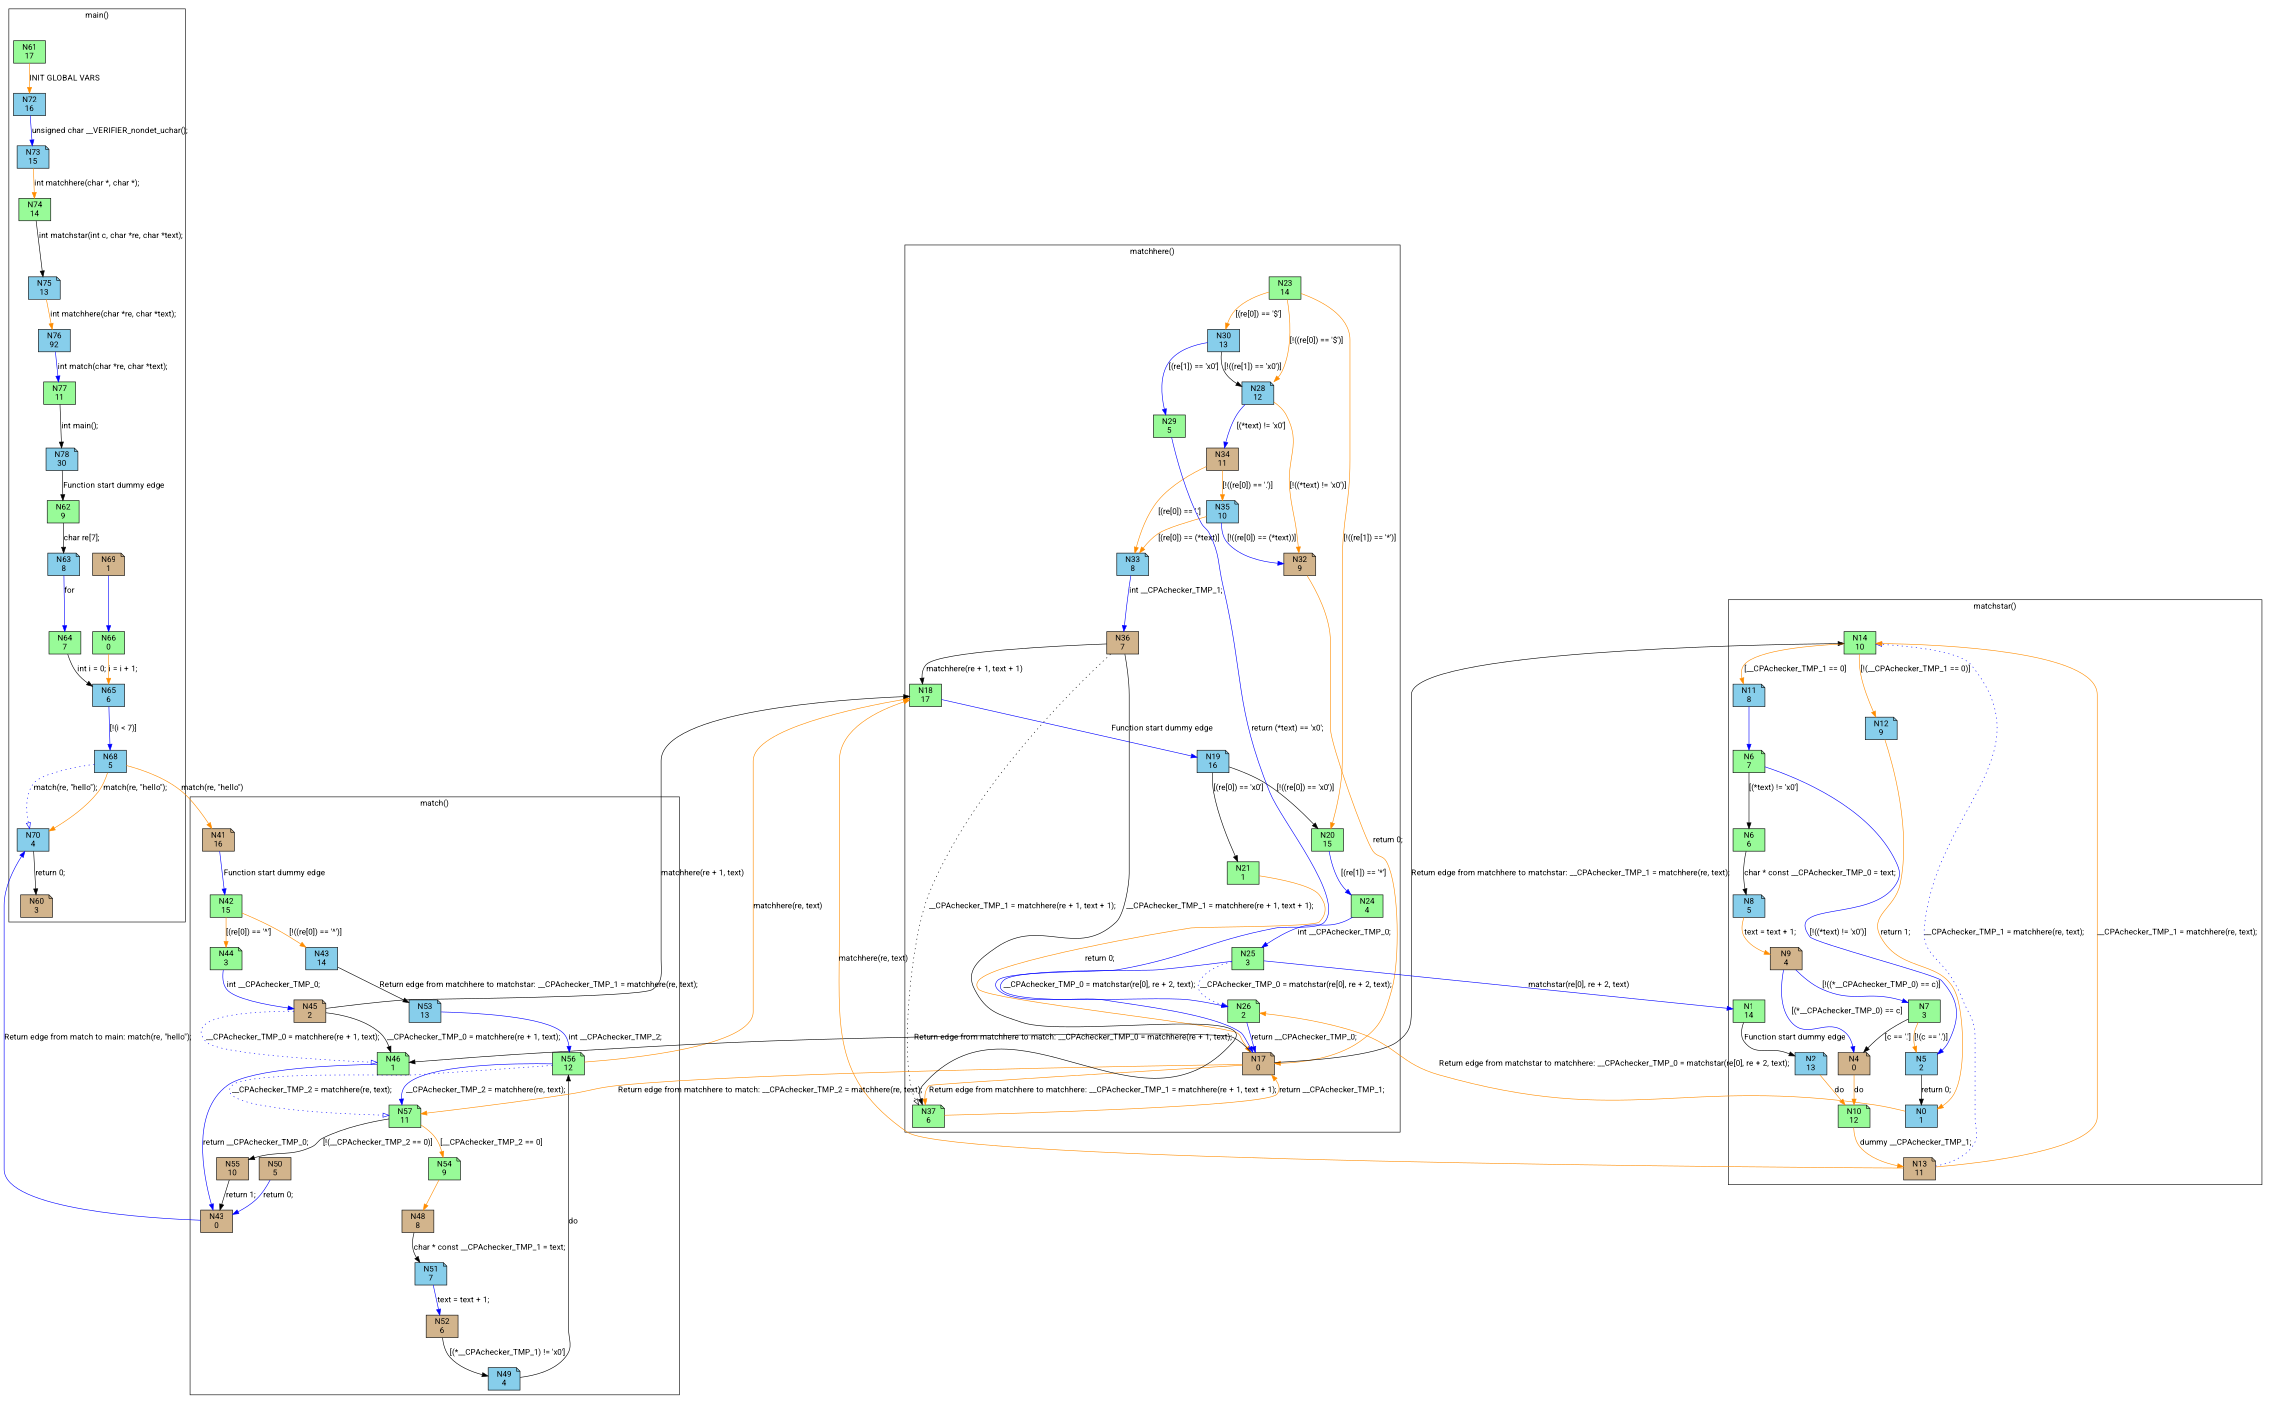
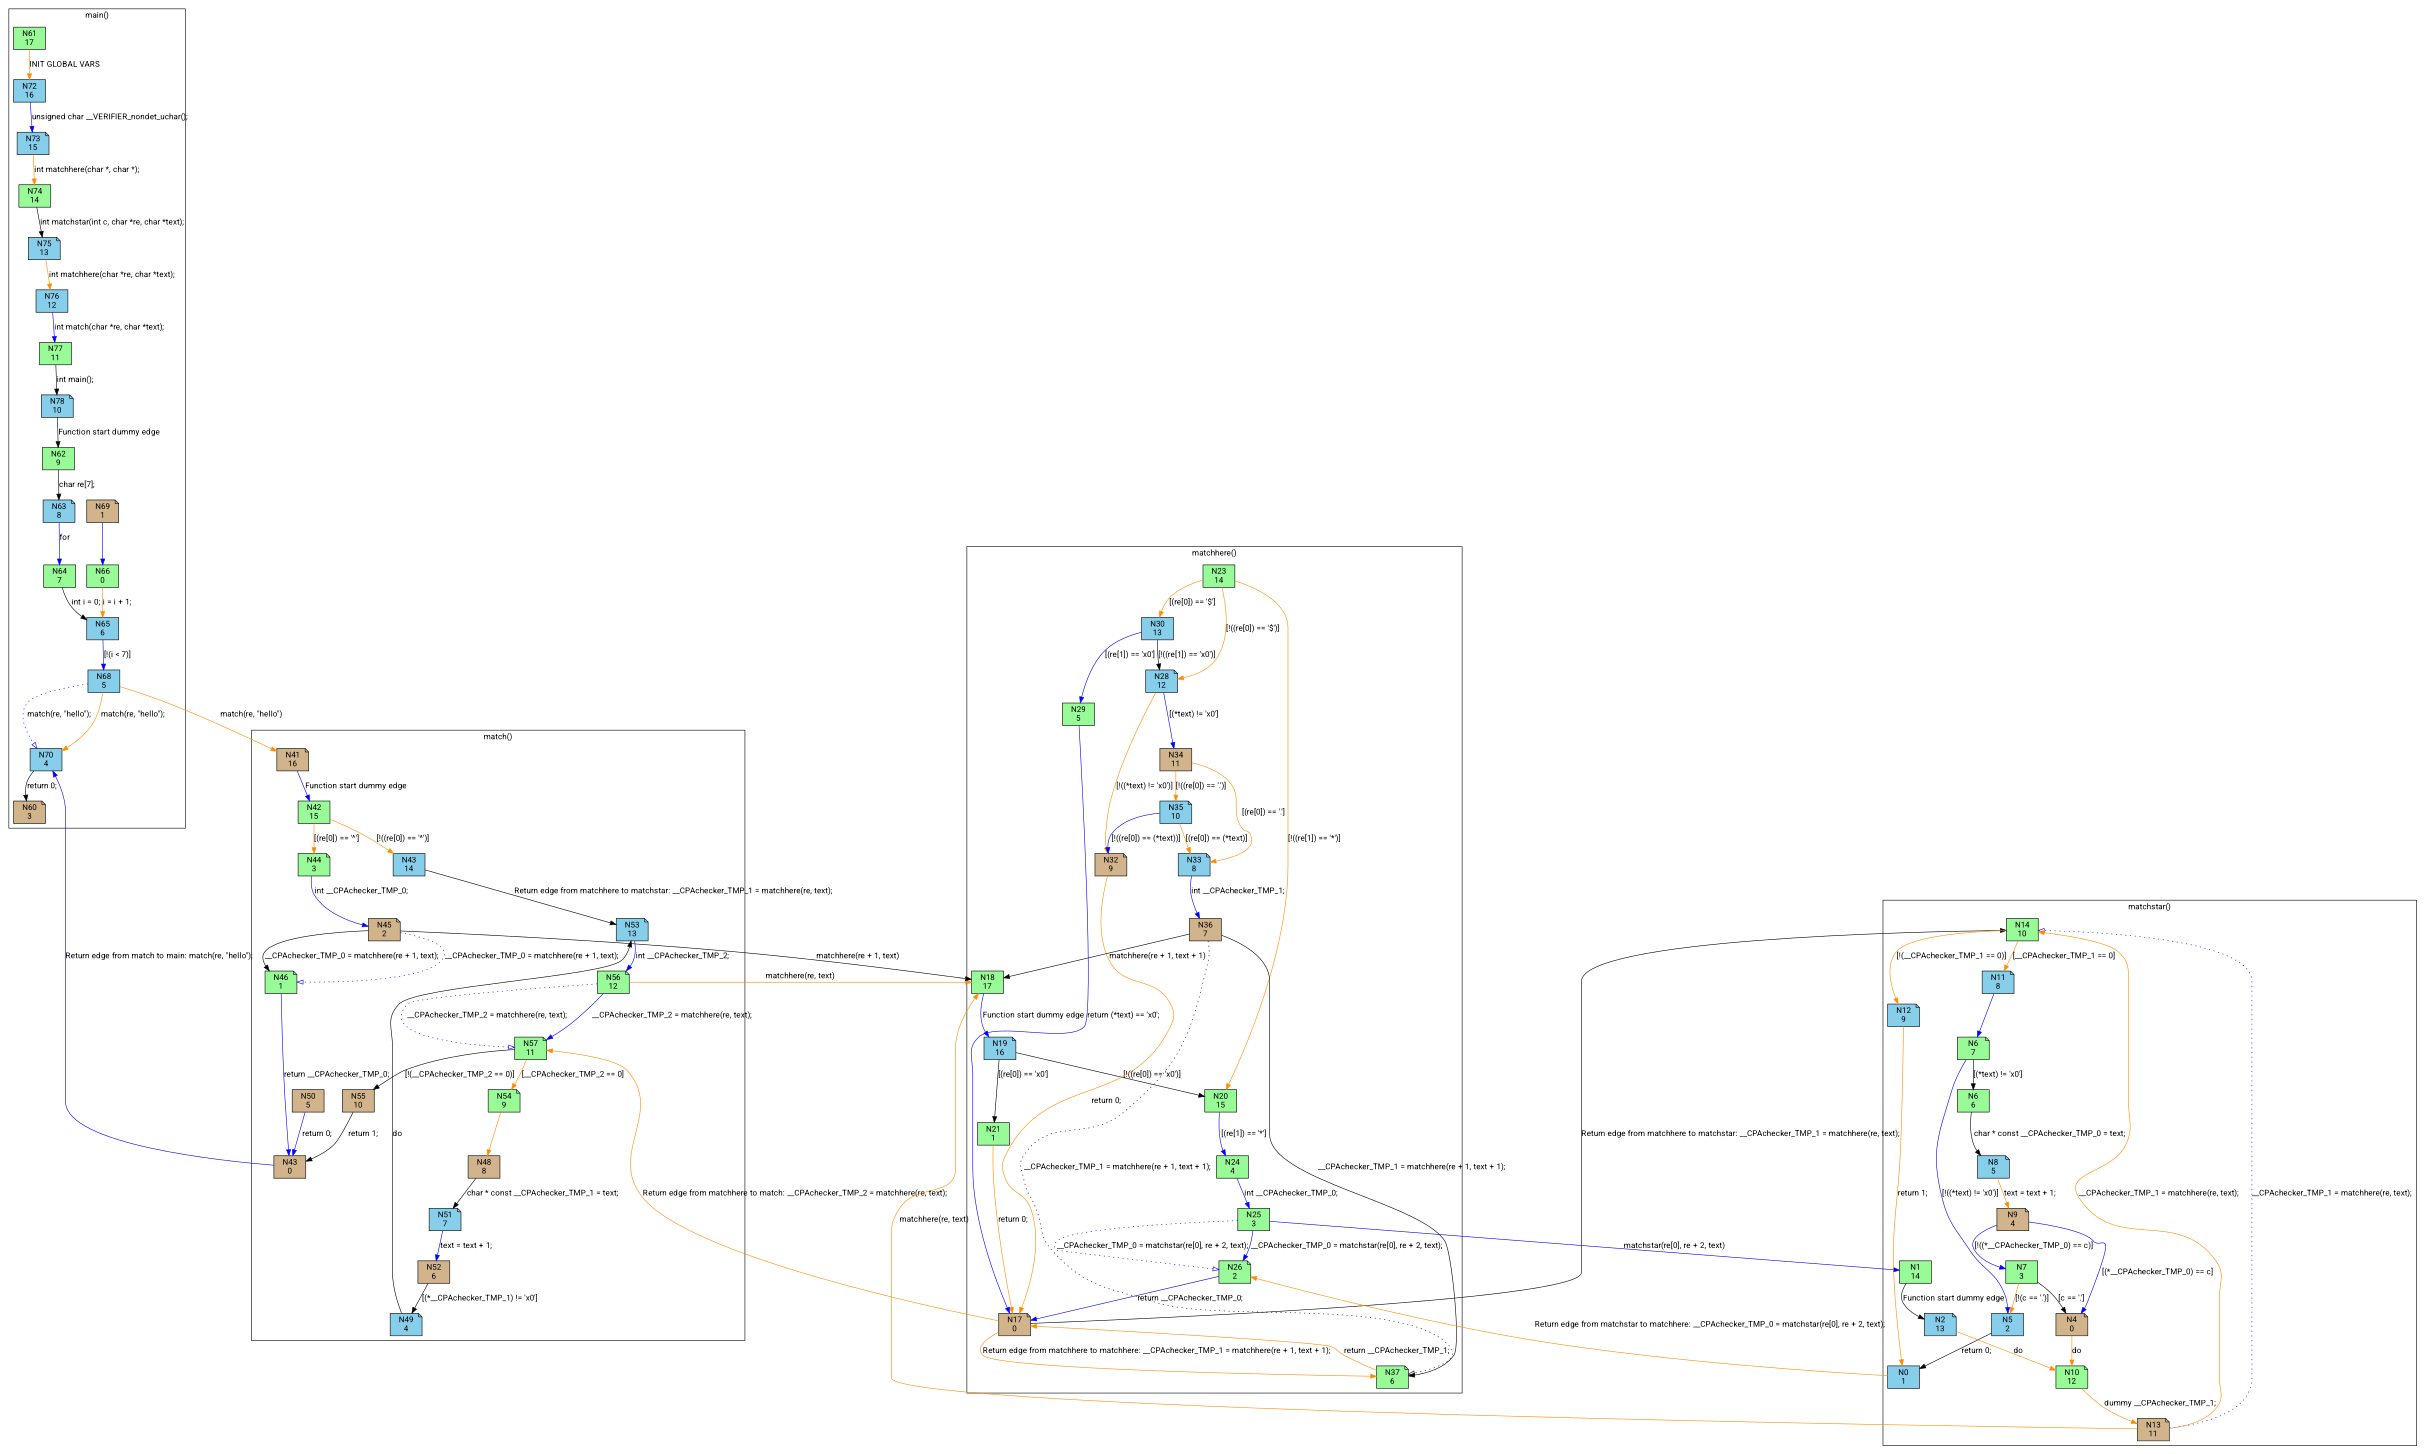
(54, 341) -> (52, 301)
(62, 459) -> (57, 406)
(835, 1039) -> none
(568, 1245) -> (392, 1036)
